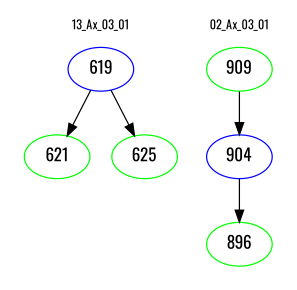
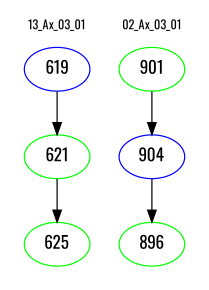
(239, 69) -> (152, 69)
(120, 108) -> (57, 195)
